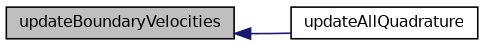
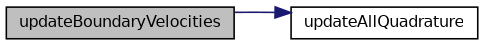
(271, 34) -> (255, 12)
